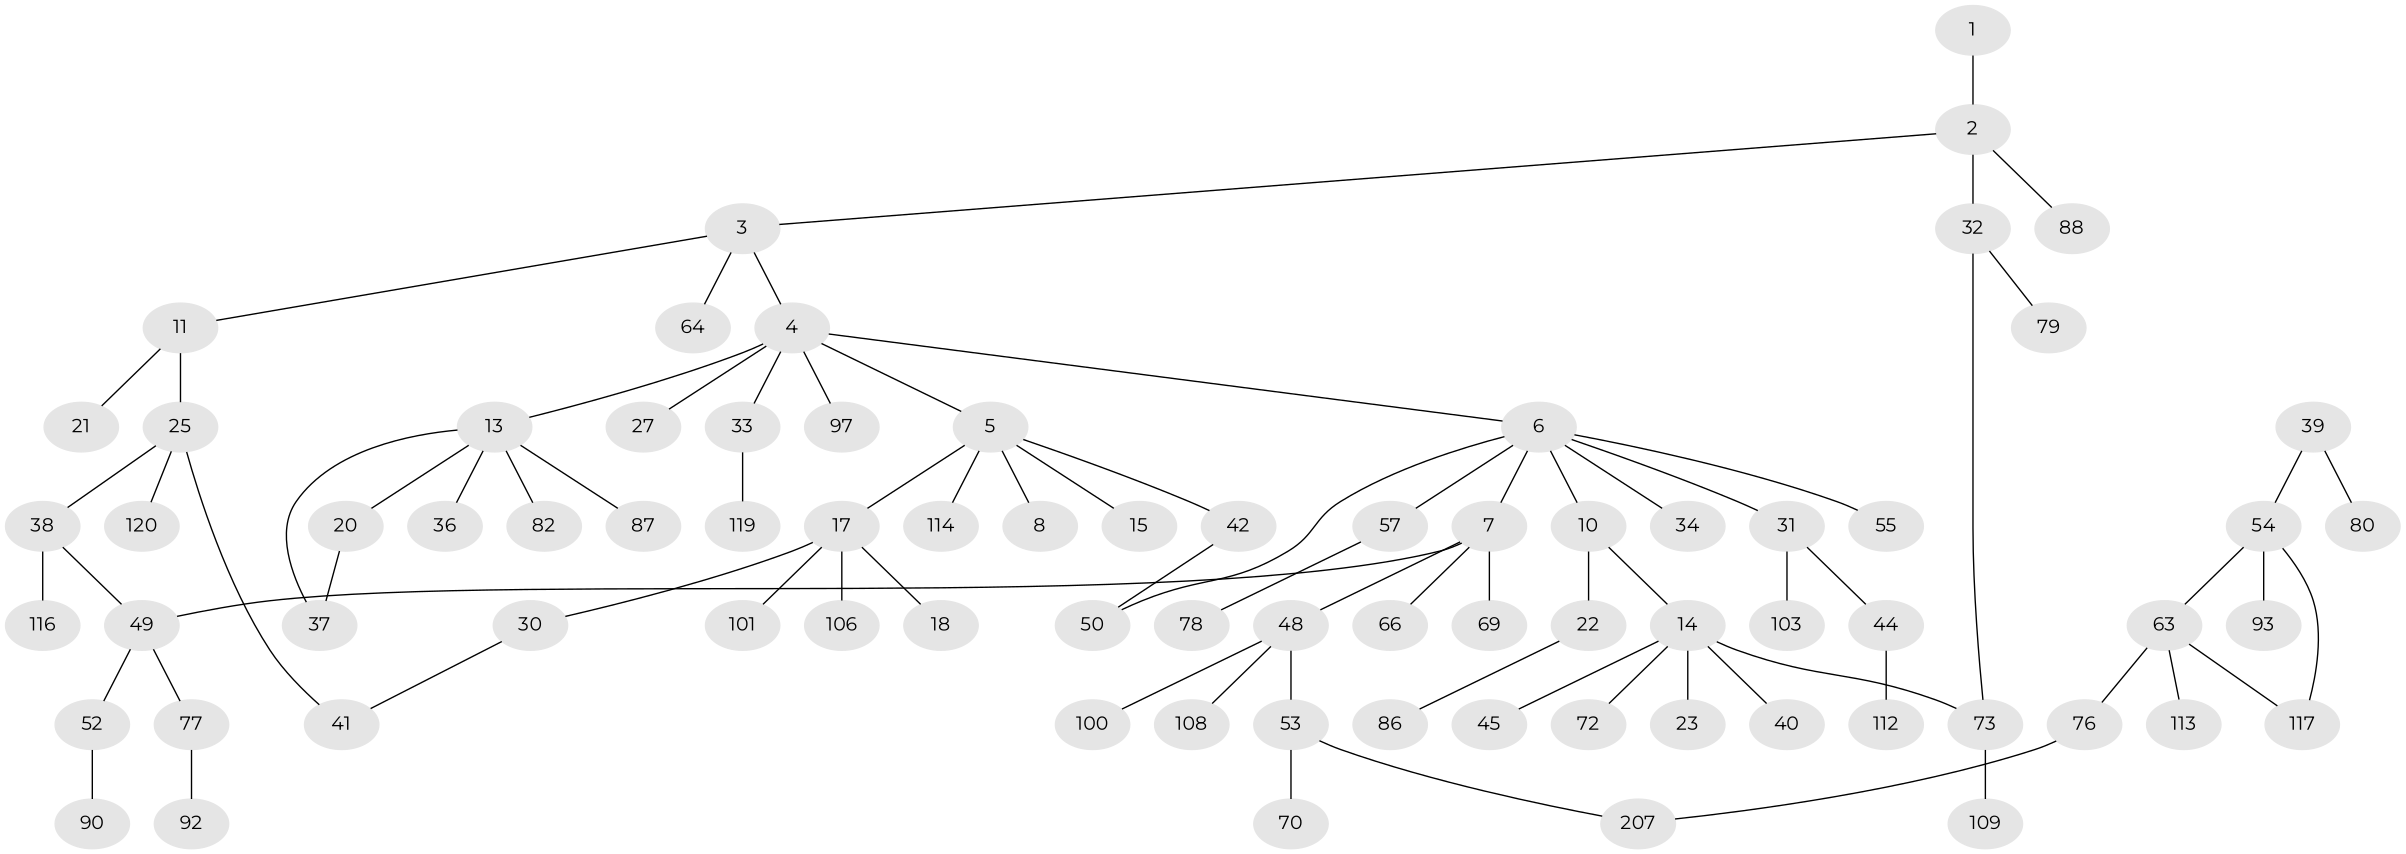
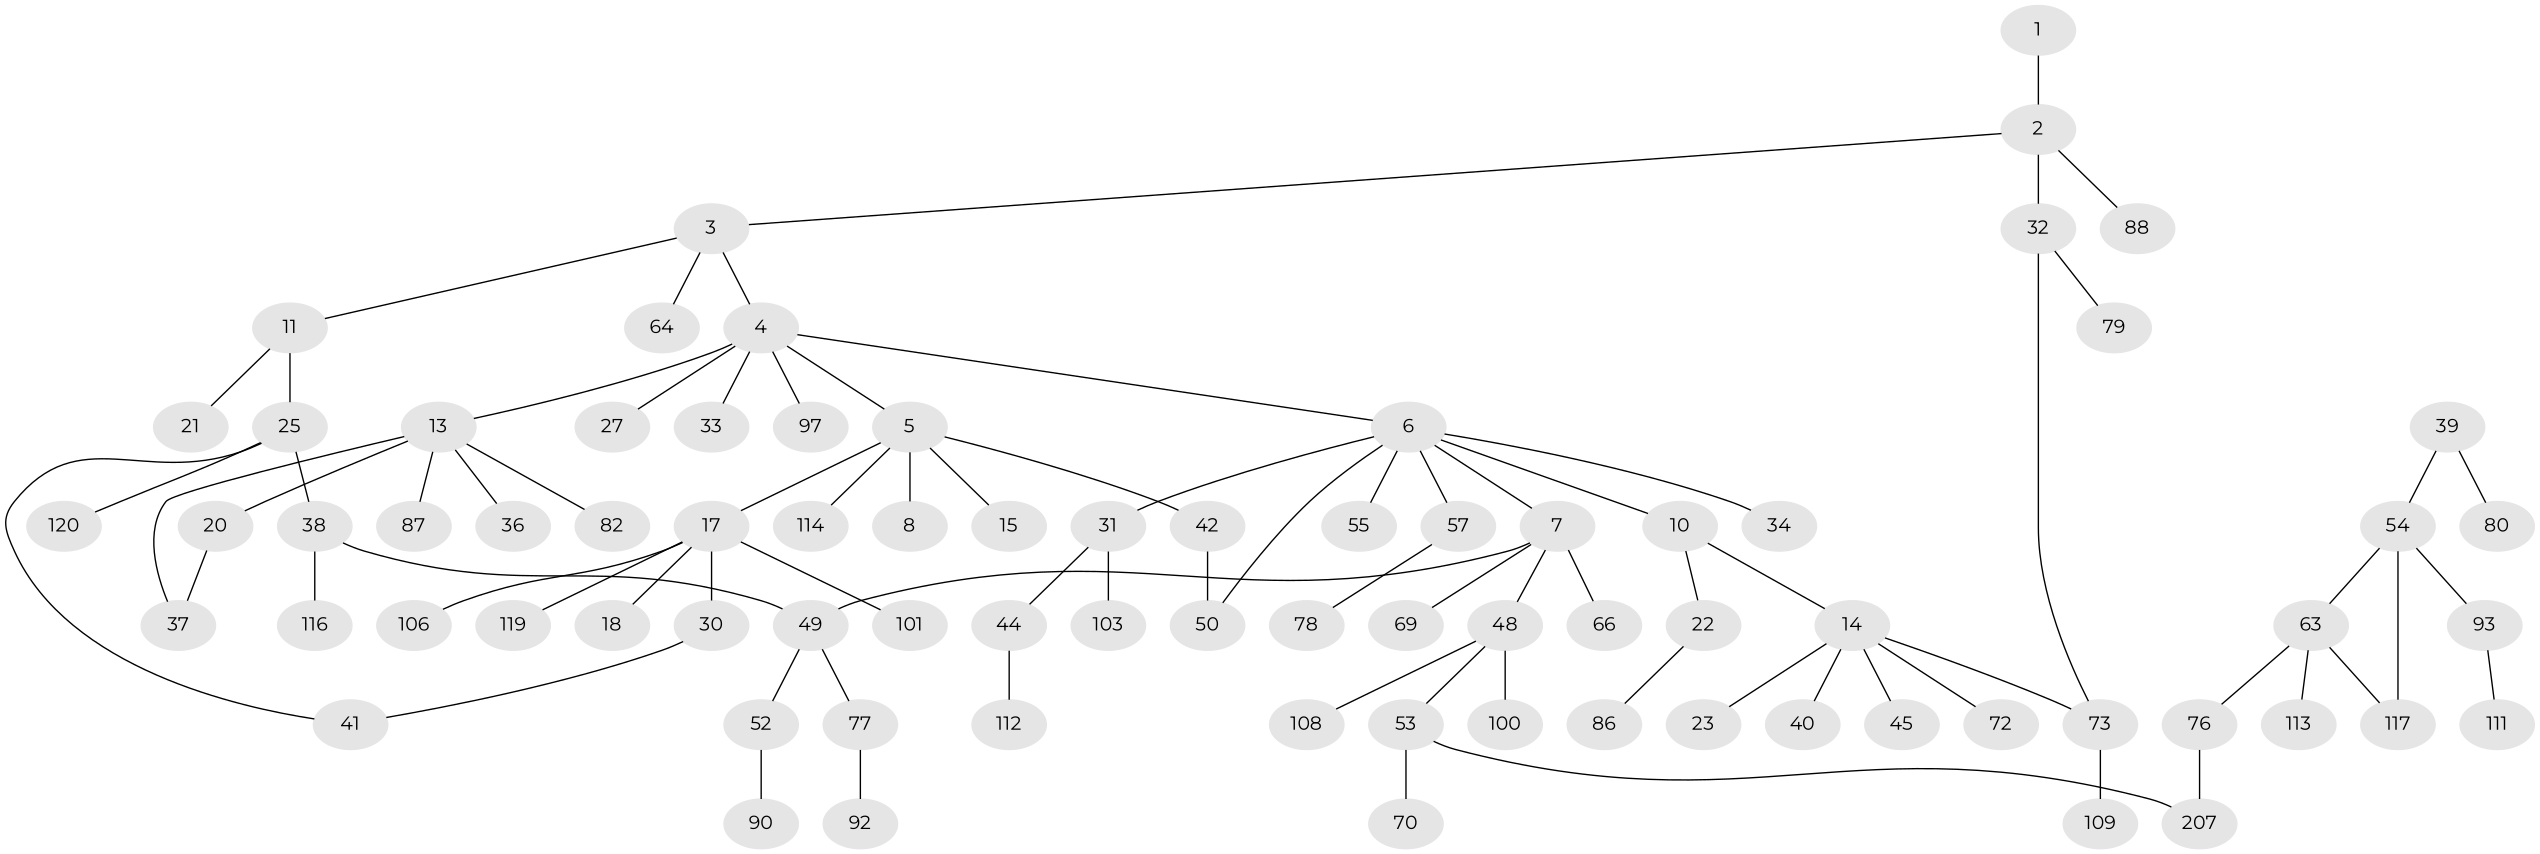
(743, 477) -> (591, 586)
none -> (2497, 725)
